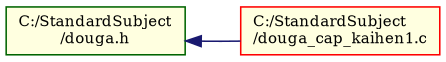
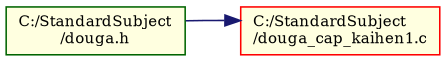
(221, 41) -> (205, 20)
